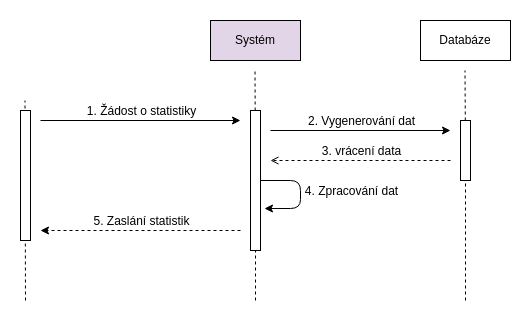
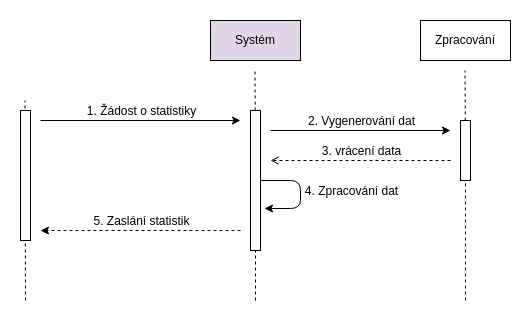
(466, 41) -> (466, 41)
